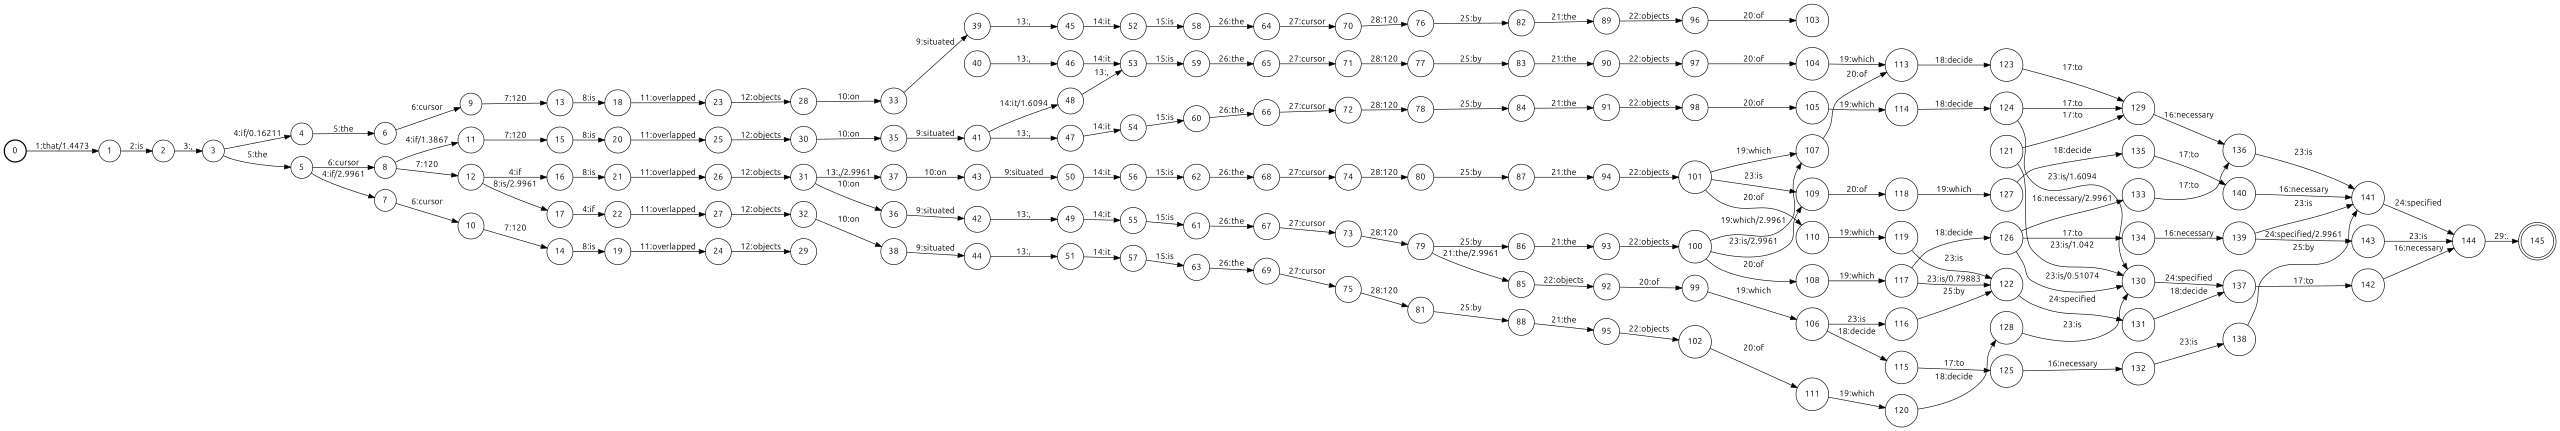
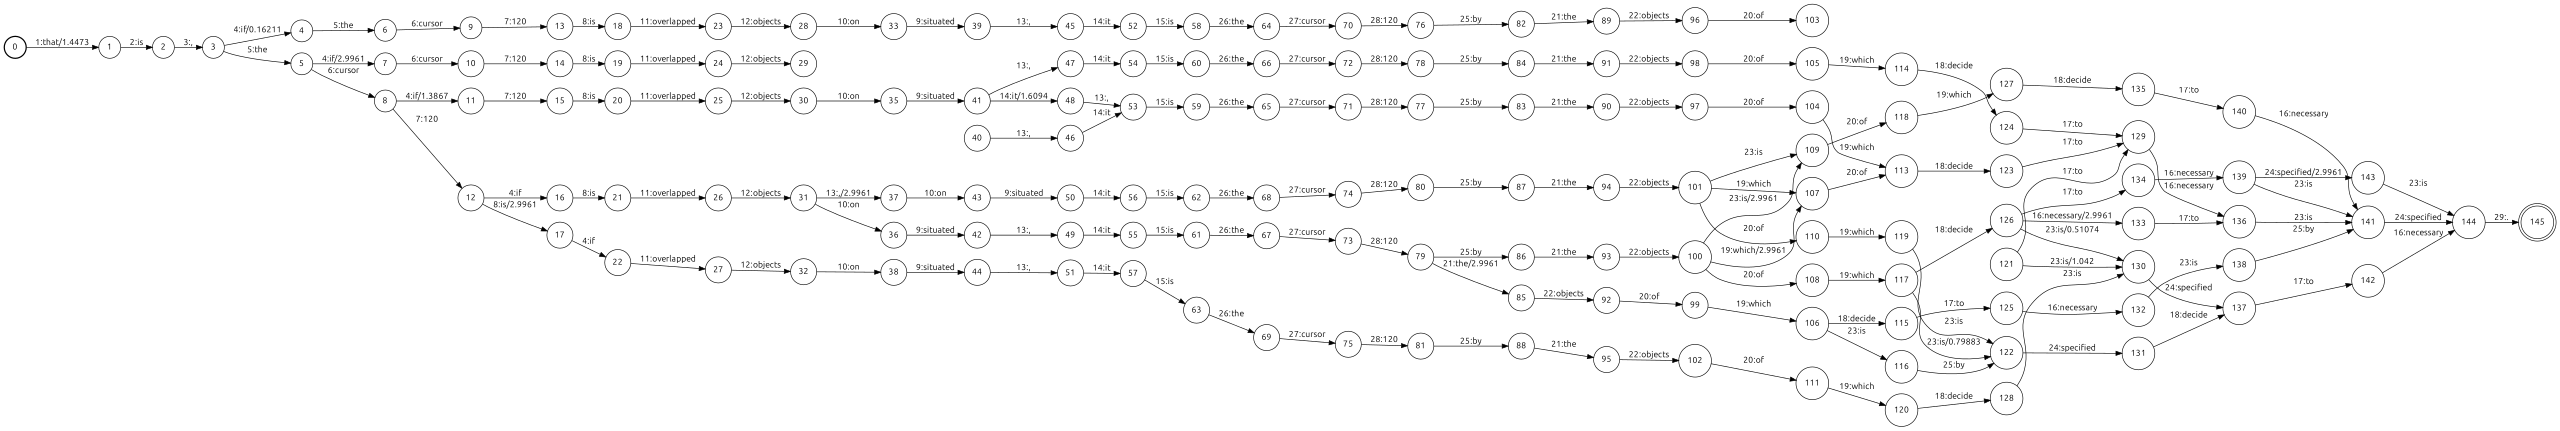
(2077, 187) -> none
